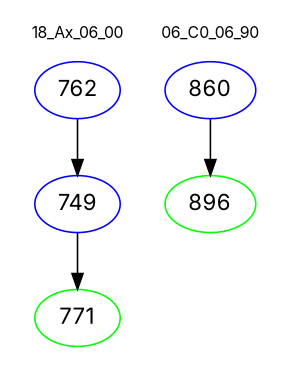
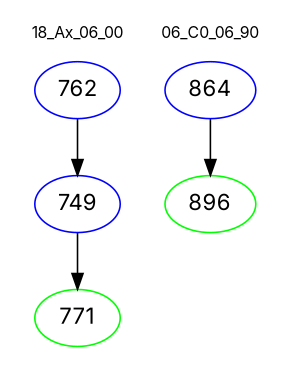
(210, 90) -> (210, 90)
